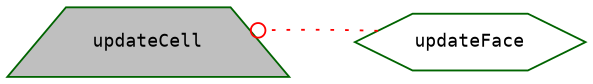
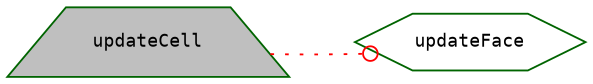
(322, 30) -> (316, 54)
